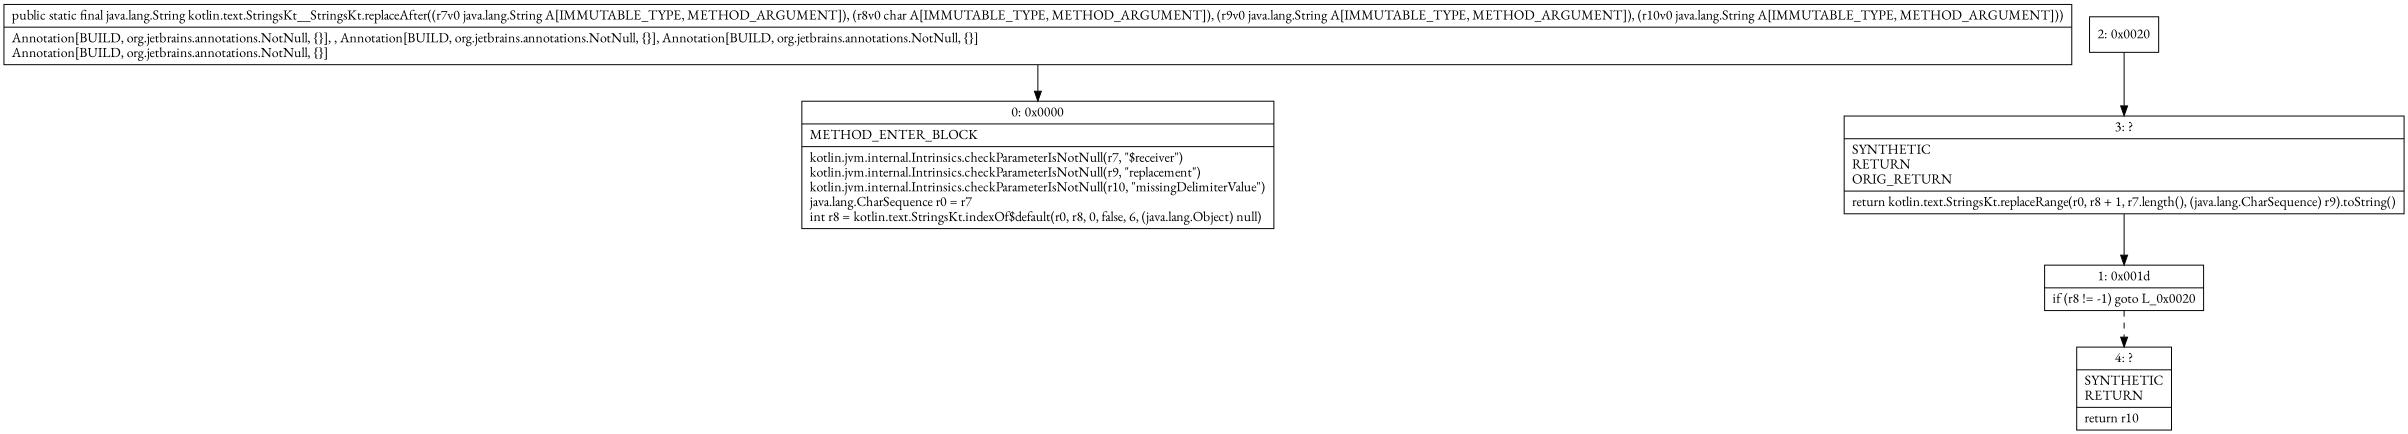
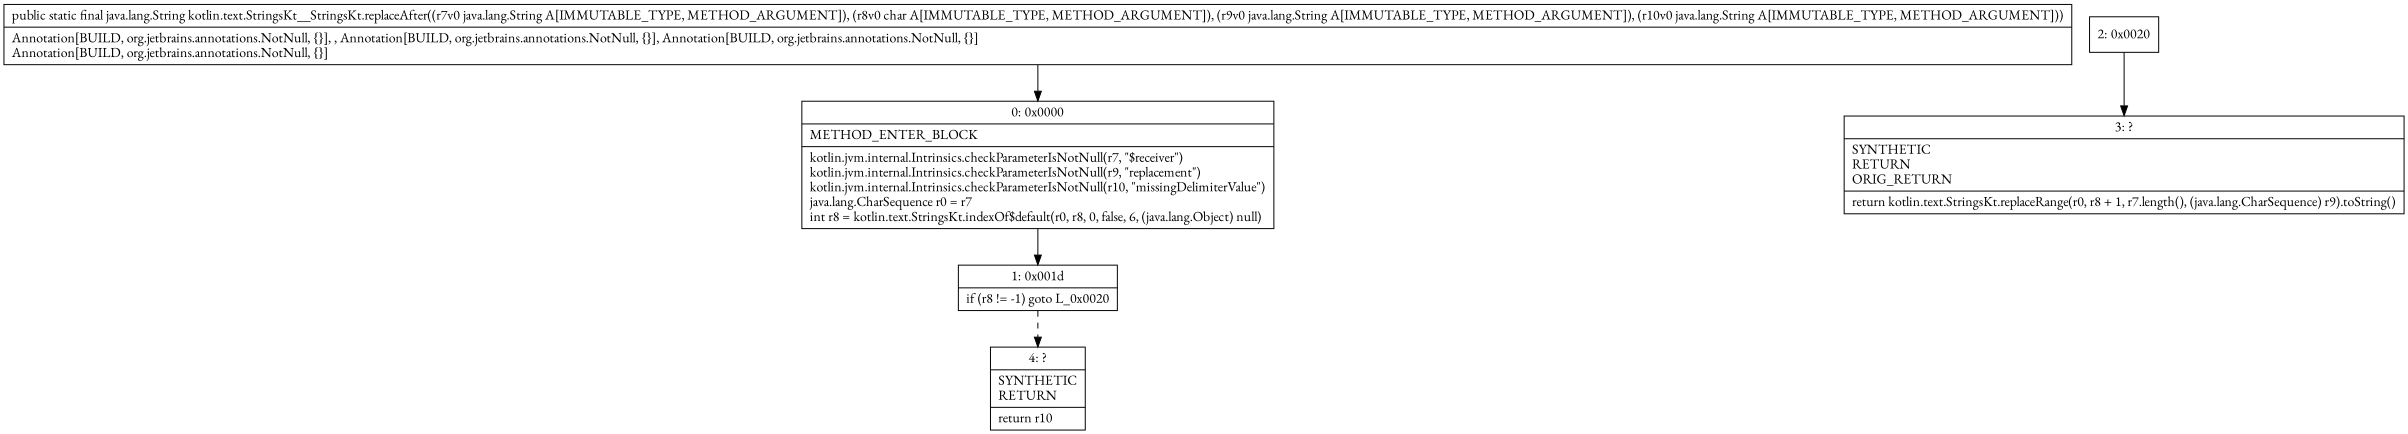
(2124, 235) -> (1038, 242)
